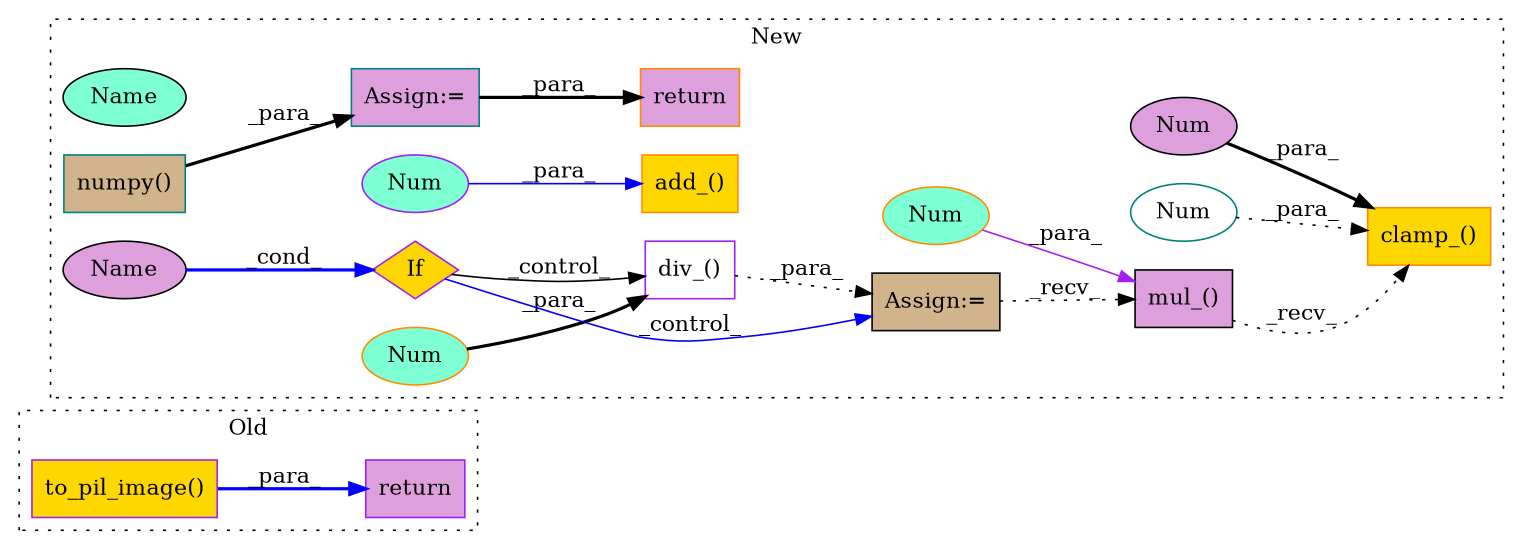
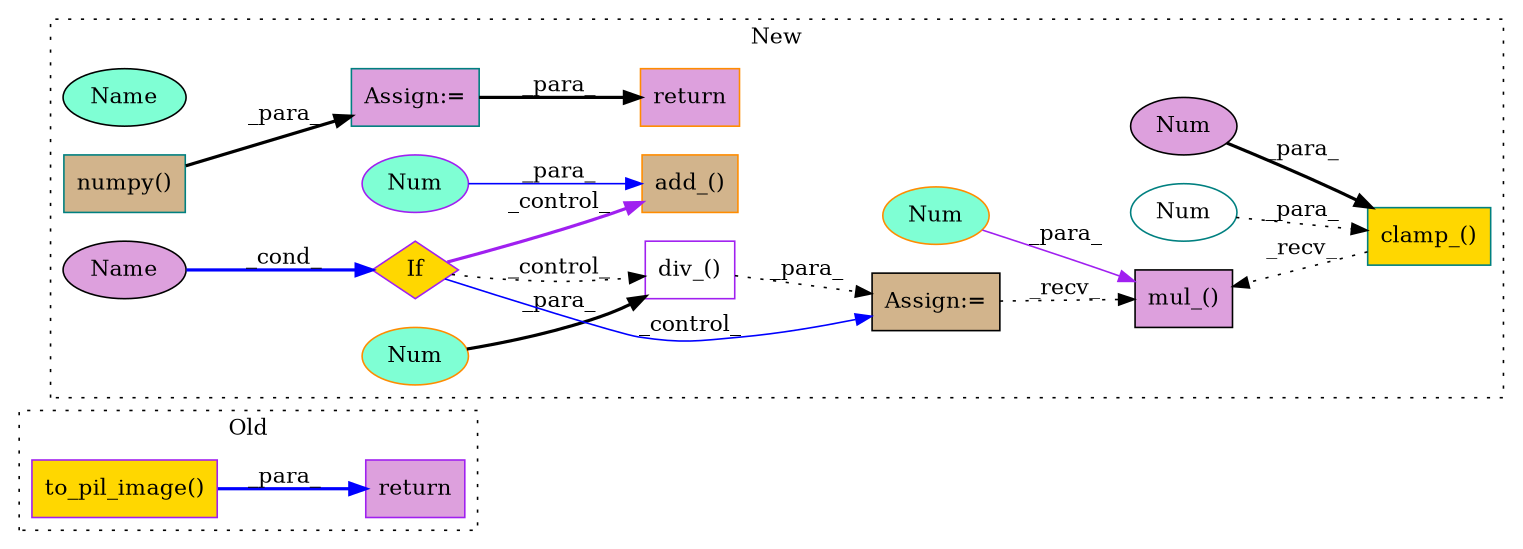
(690, 184) -> (690, 184)
(1429, 236) -> (1429, 236)
none -> (537, 237)
(540, 281) -> (540, 281)
(1324, 331) -> (1308, 267)
